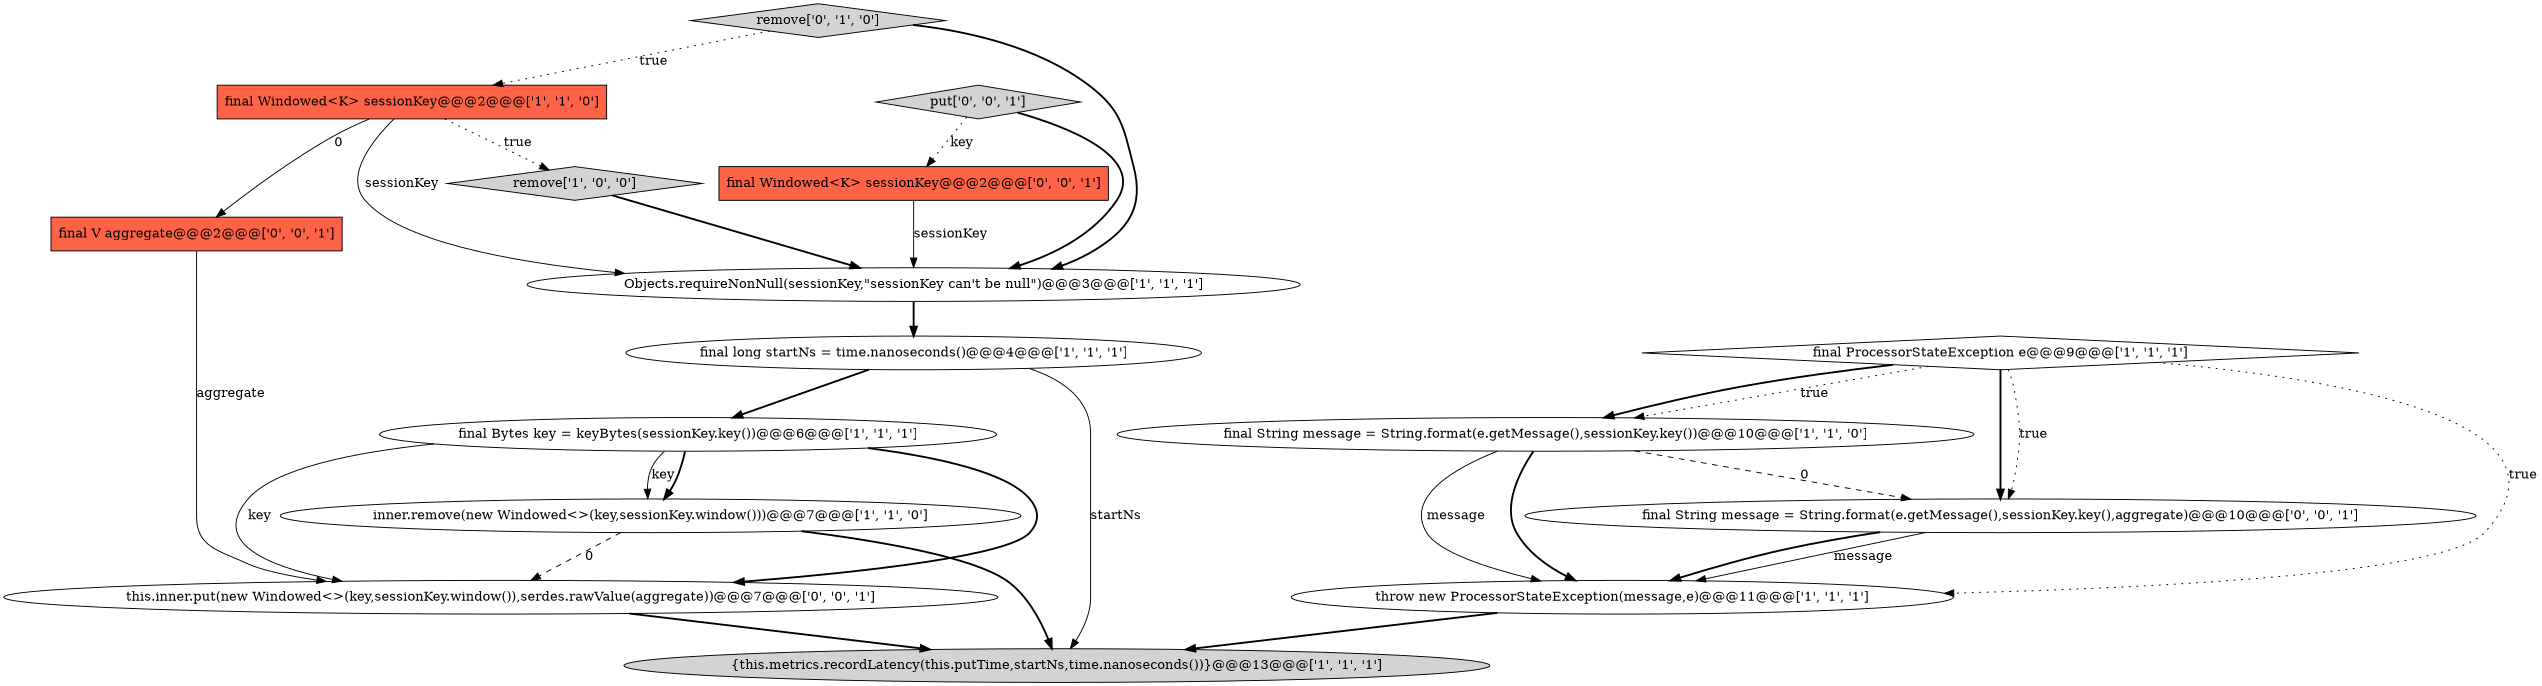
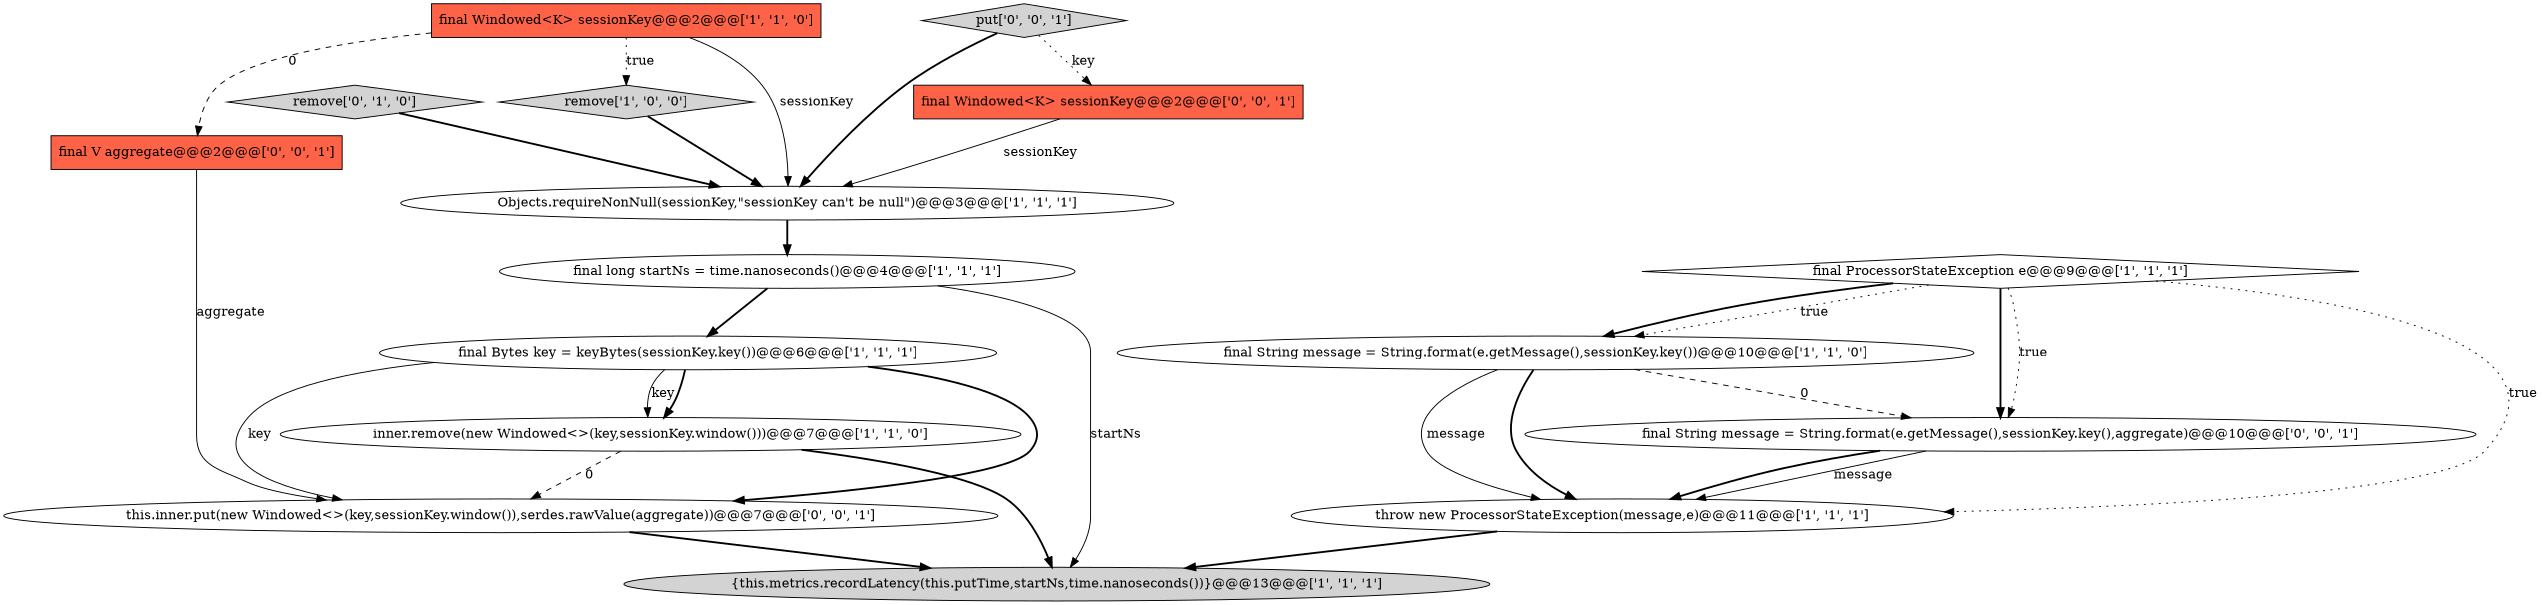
(636, 57) -> none
(294, 161) -> (299, 53)
